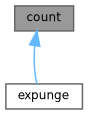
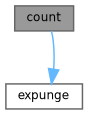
(34, 65) -> (54, 50)
